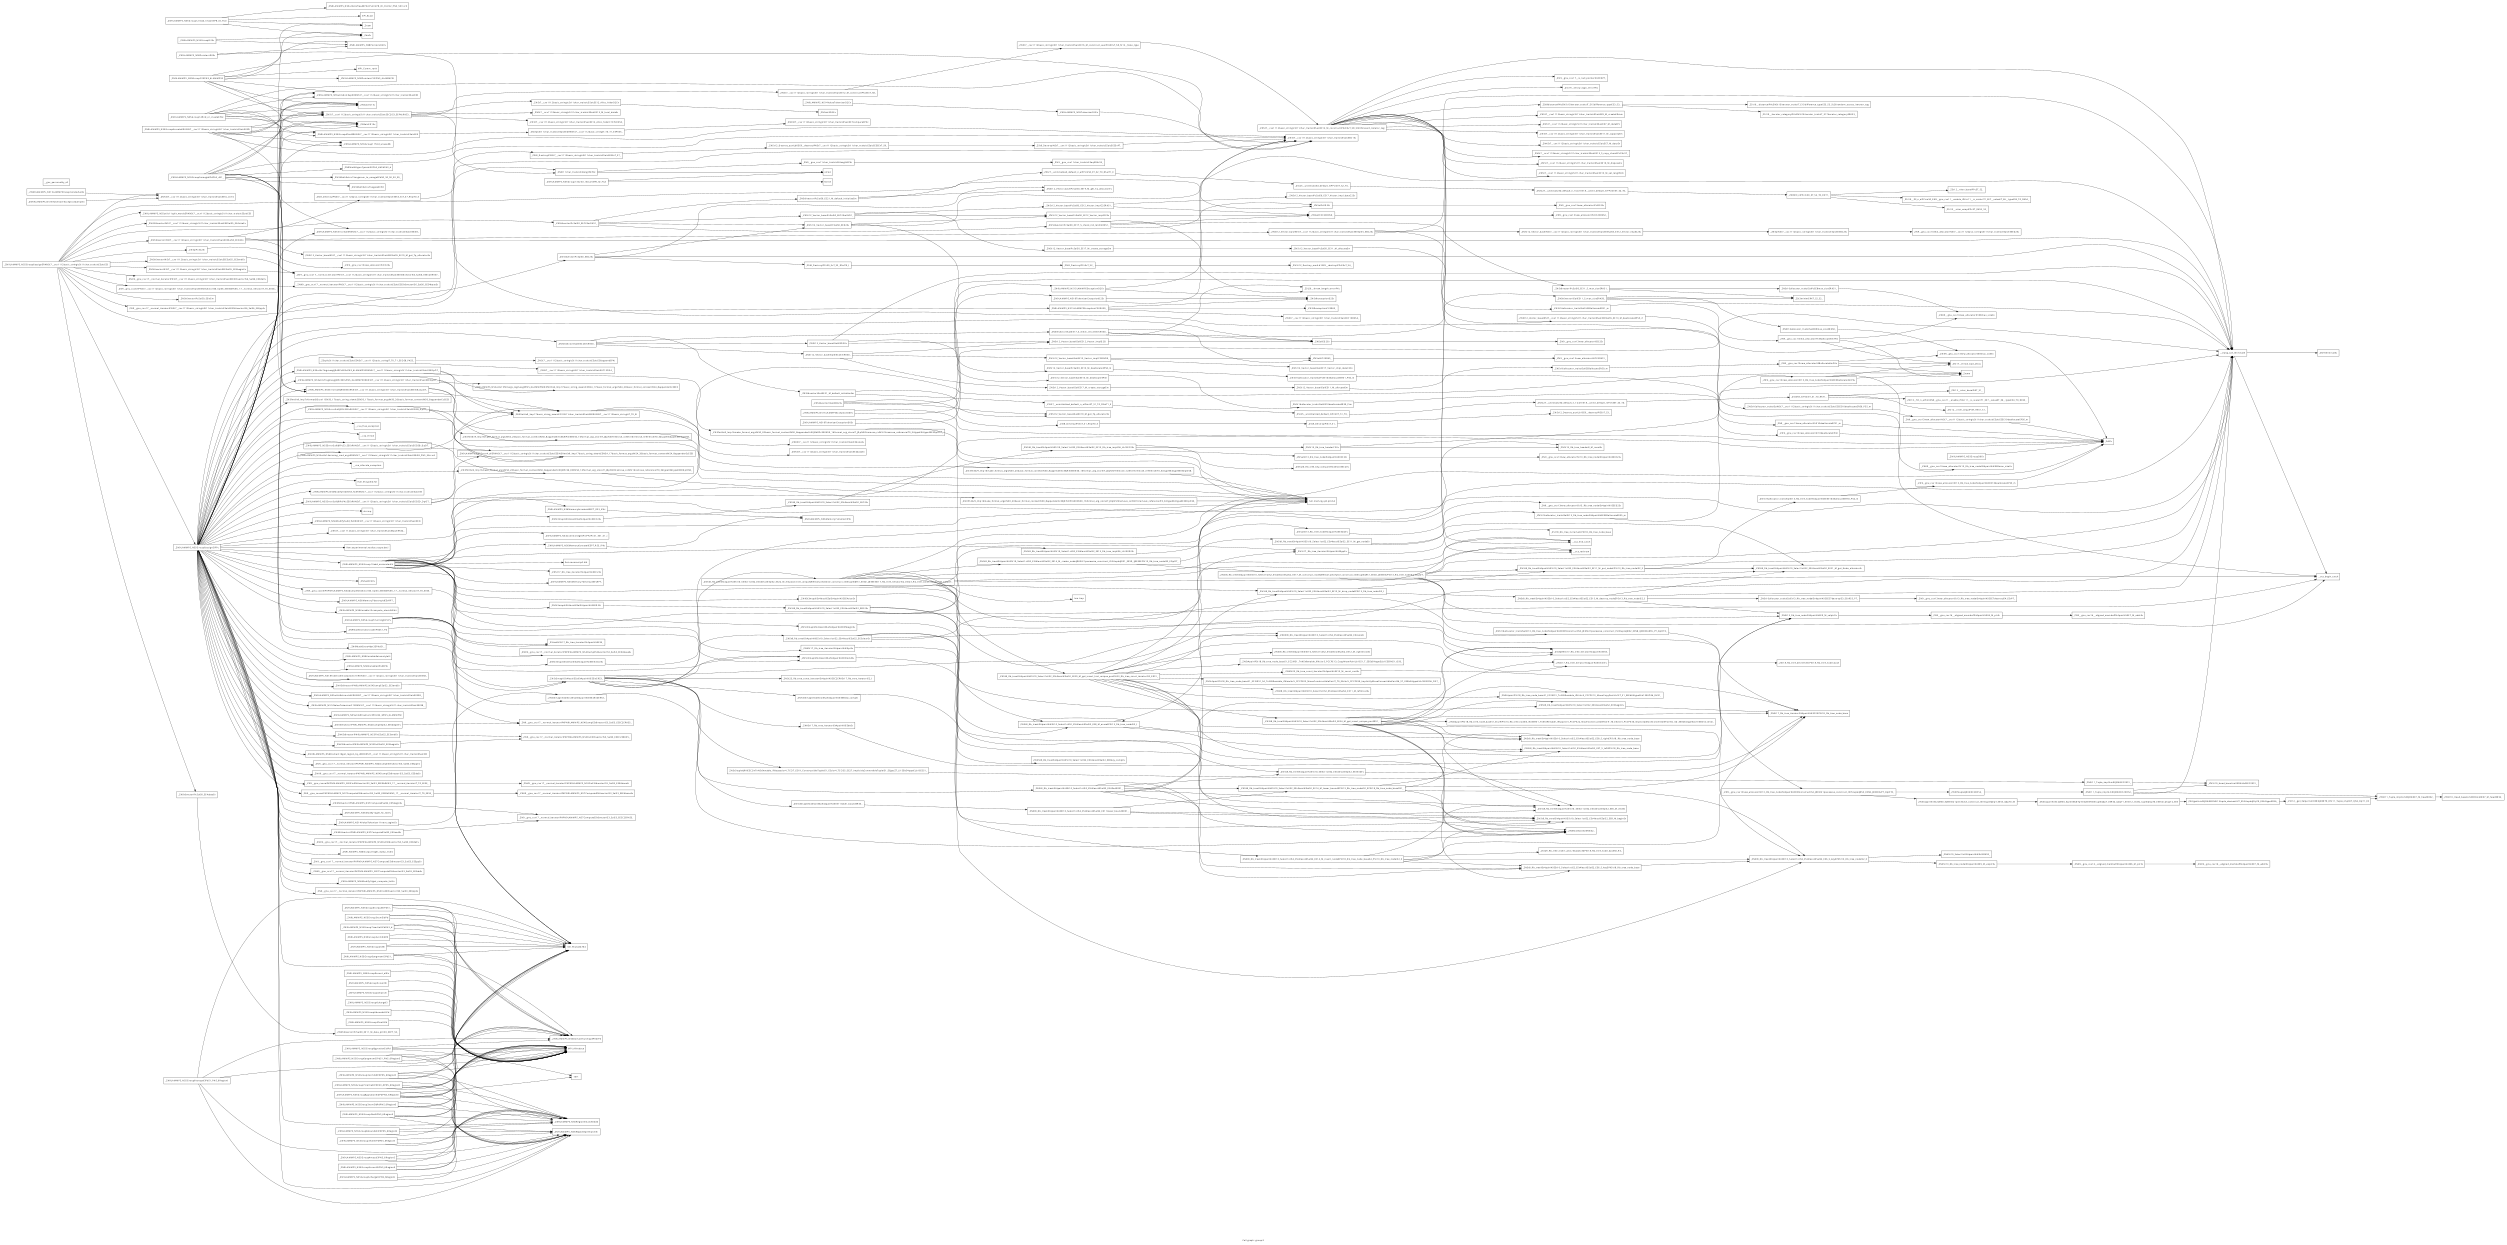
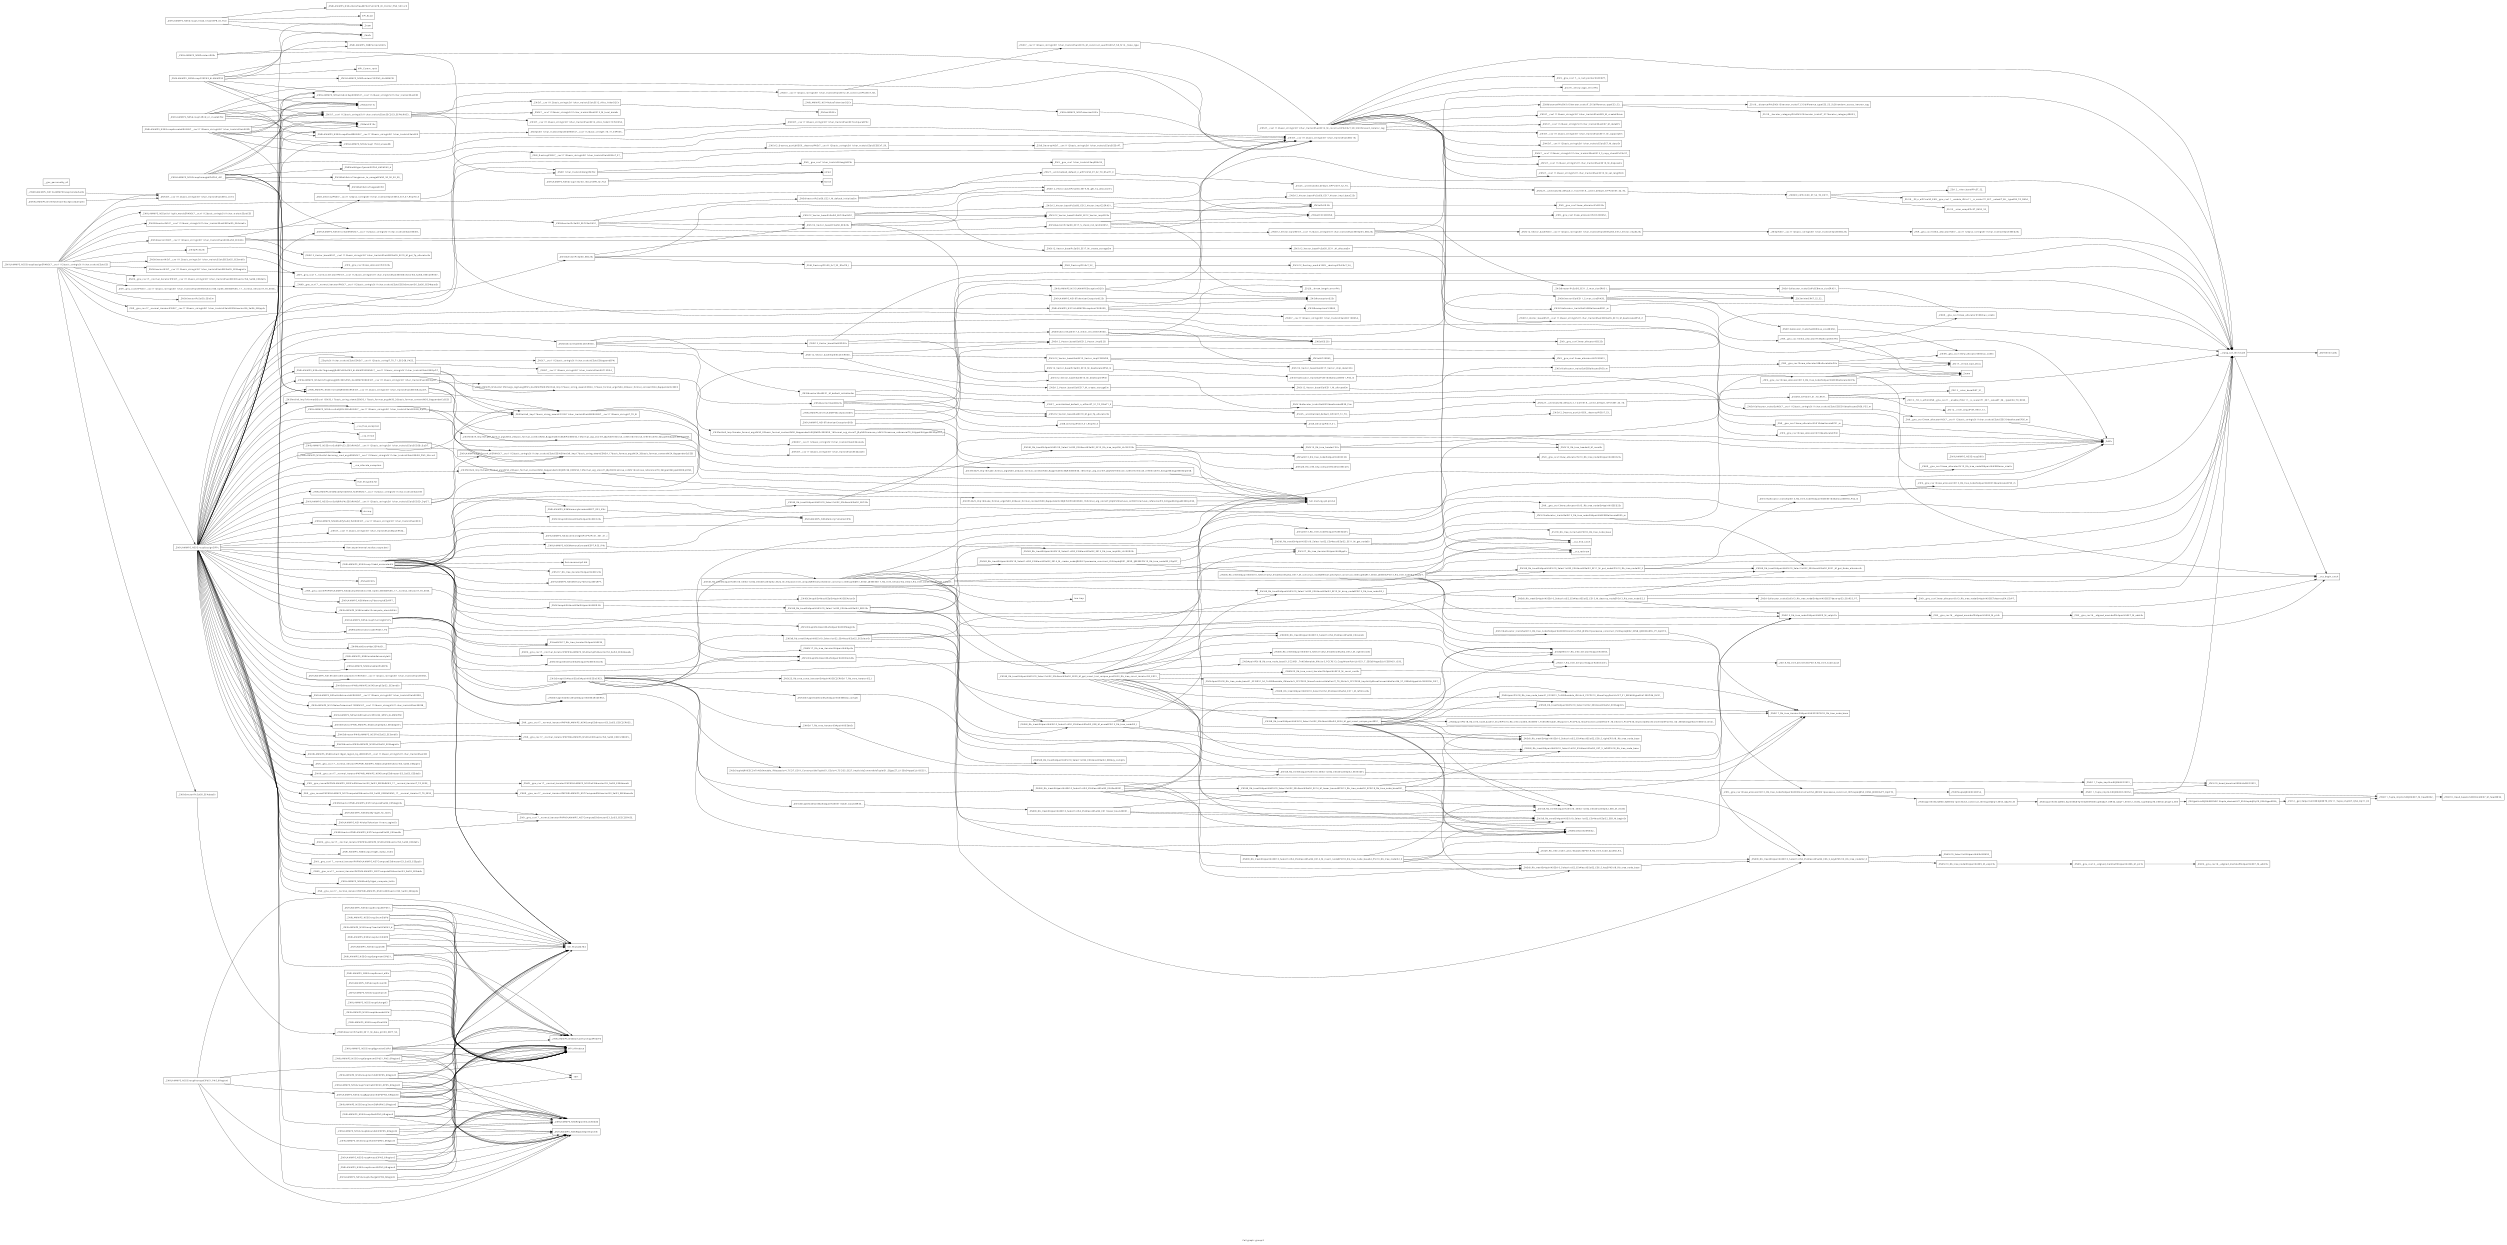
(197, 40) -> none
(1209, 215) -> (1215, 210)
none -> (460, 351)
(453, 749) -> (453, 671)
none -> (488, 1014)
(372, 1040) -> (278, 1089)
